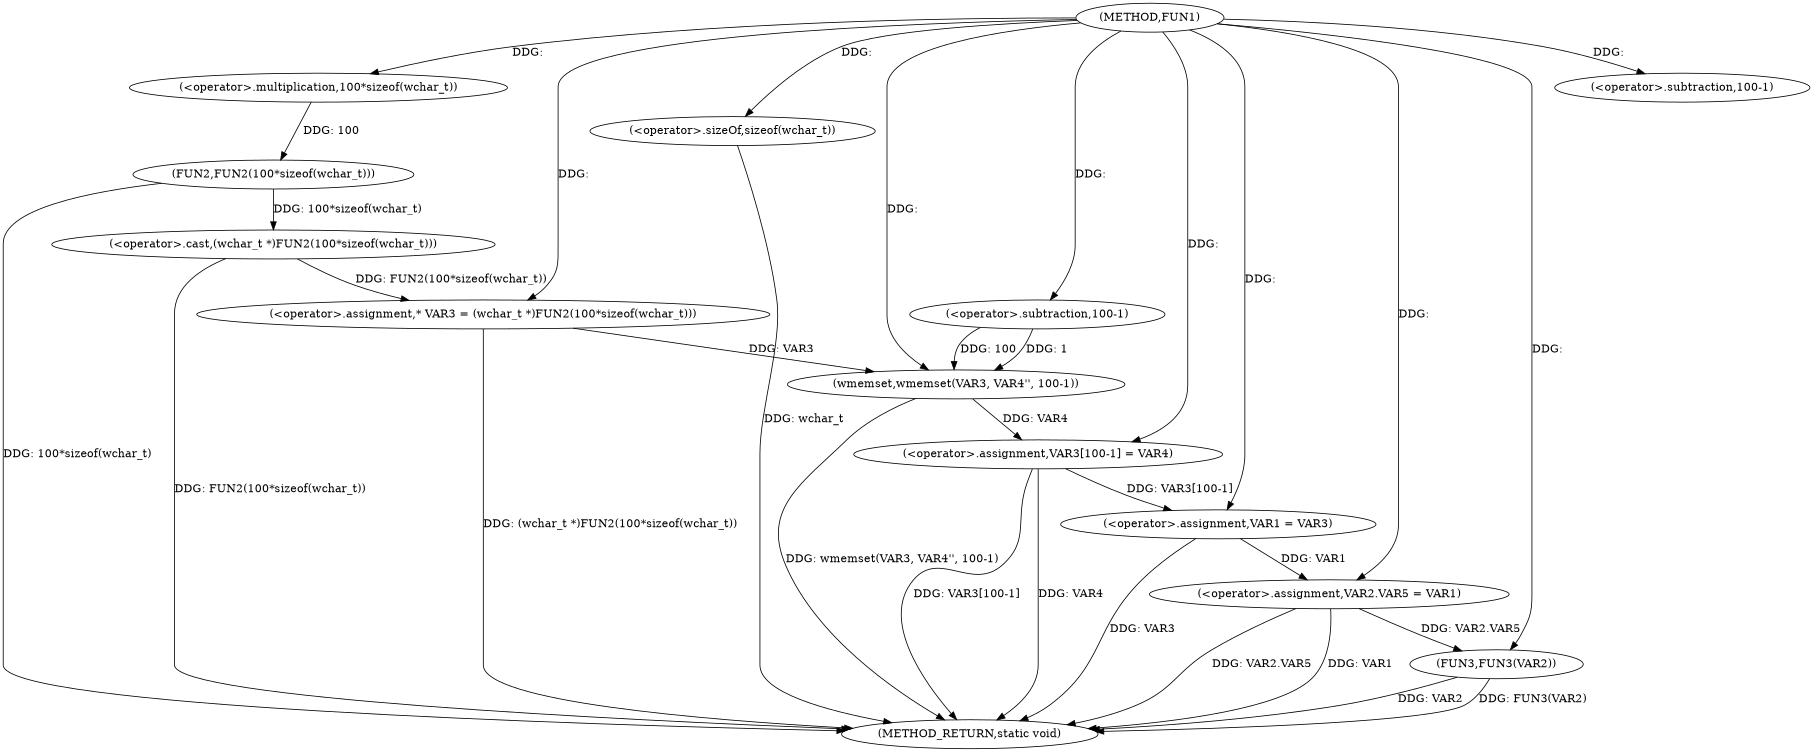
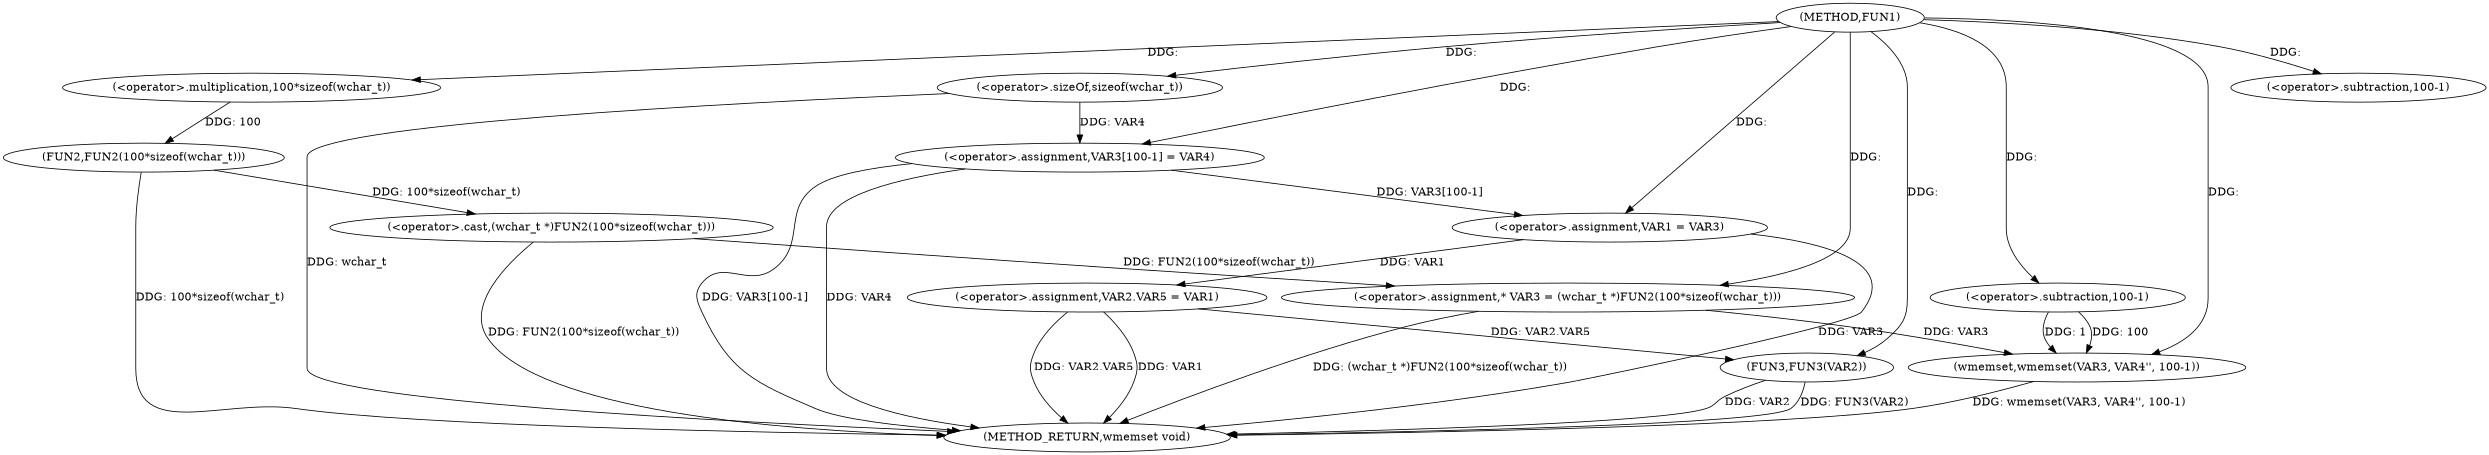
(1398, 238) -> none
(994, 417) -> (1080, 119)
(970, 734) -> (1087, 437)
